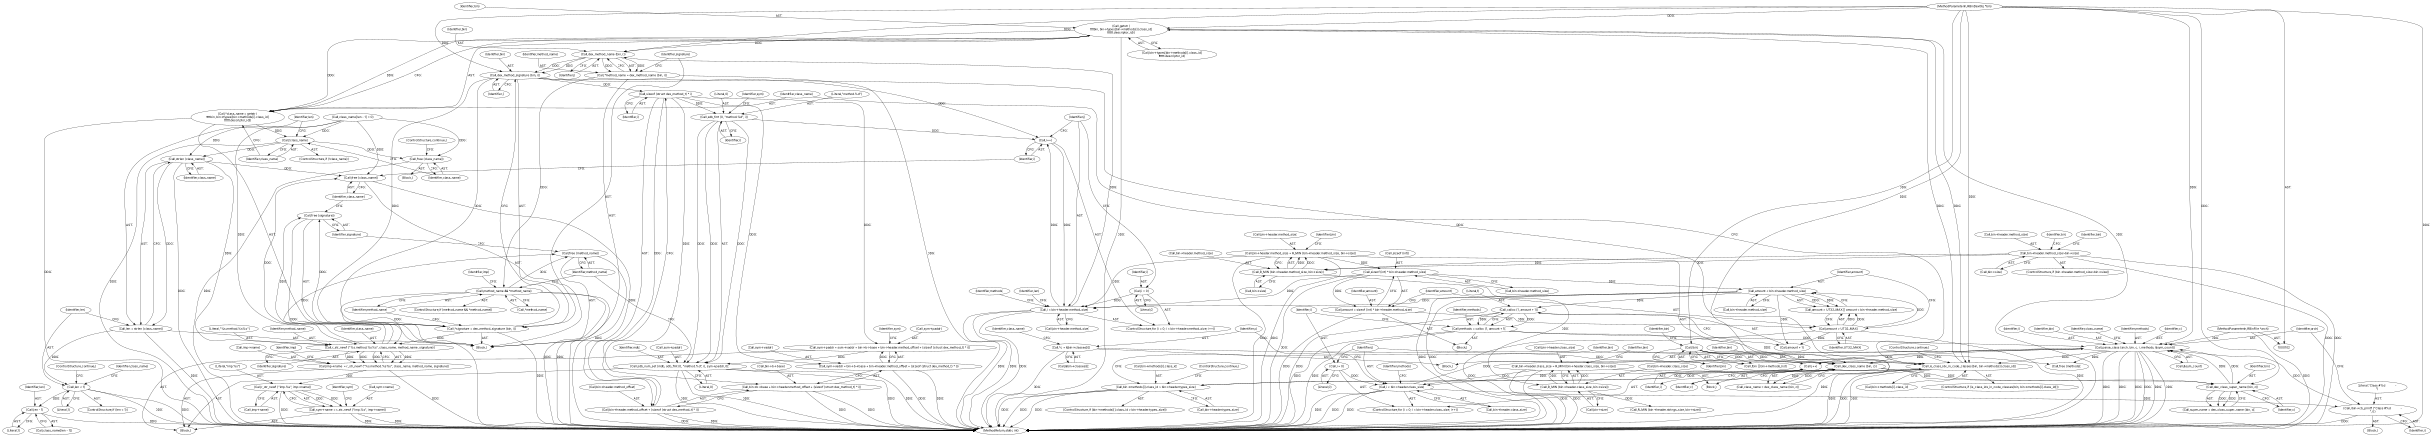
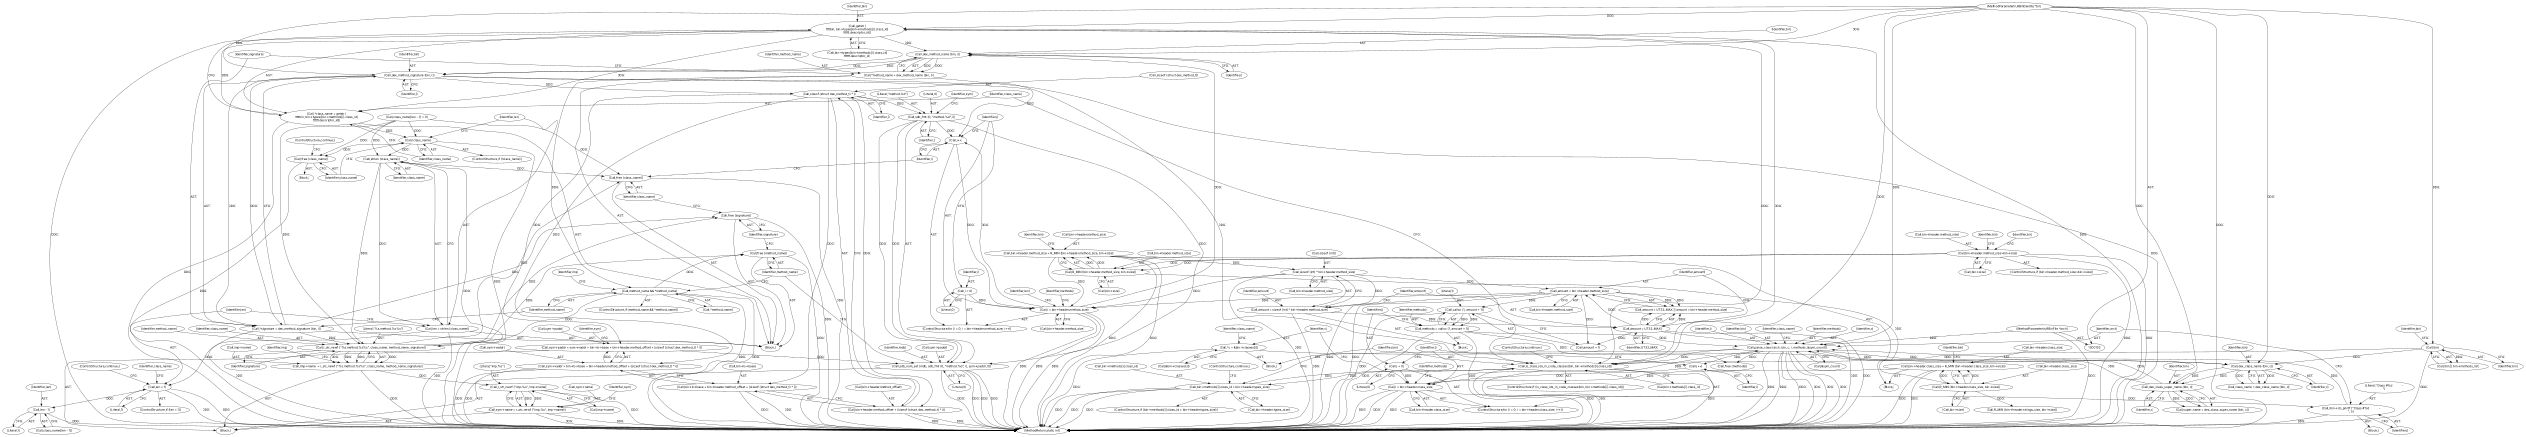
none -> (1174, 75)
